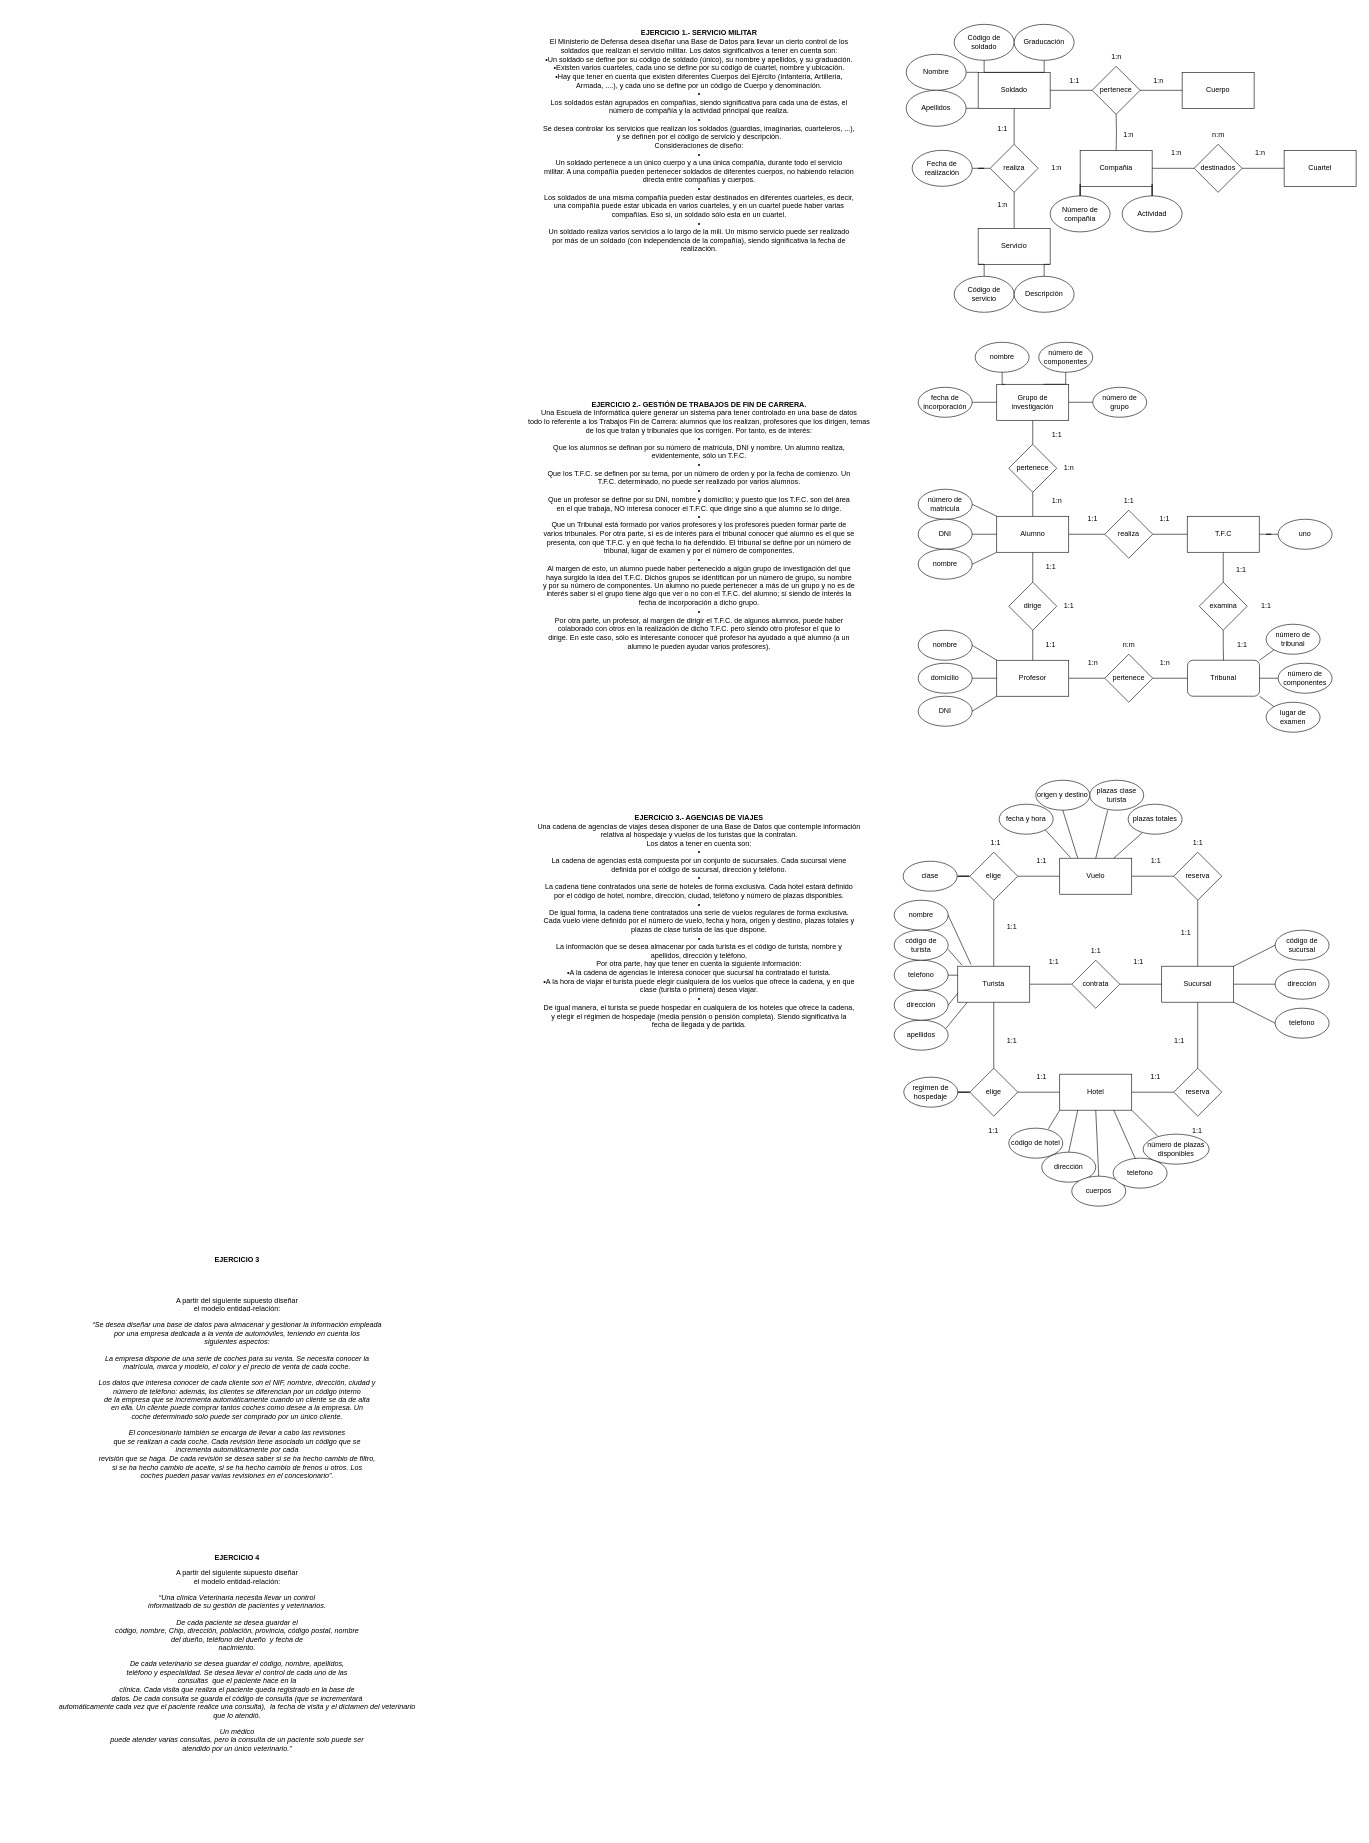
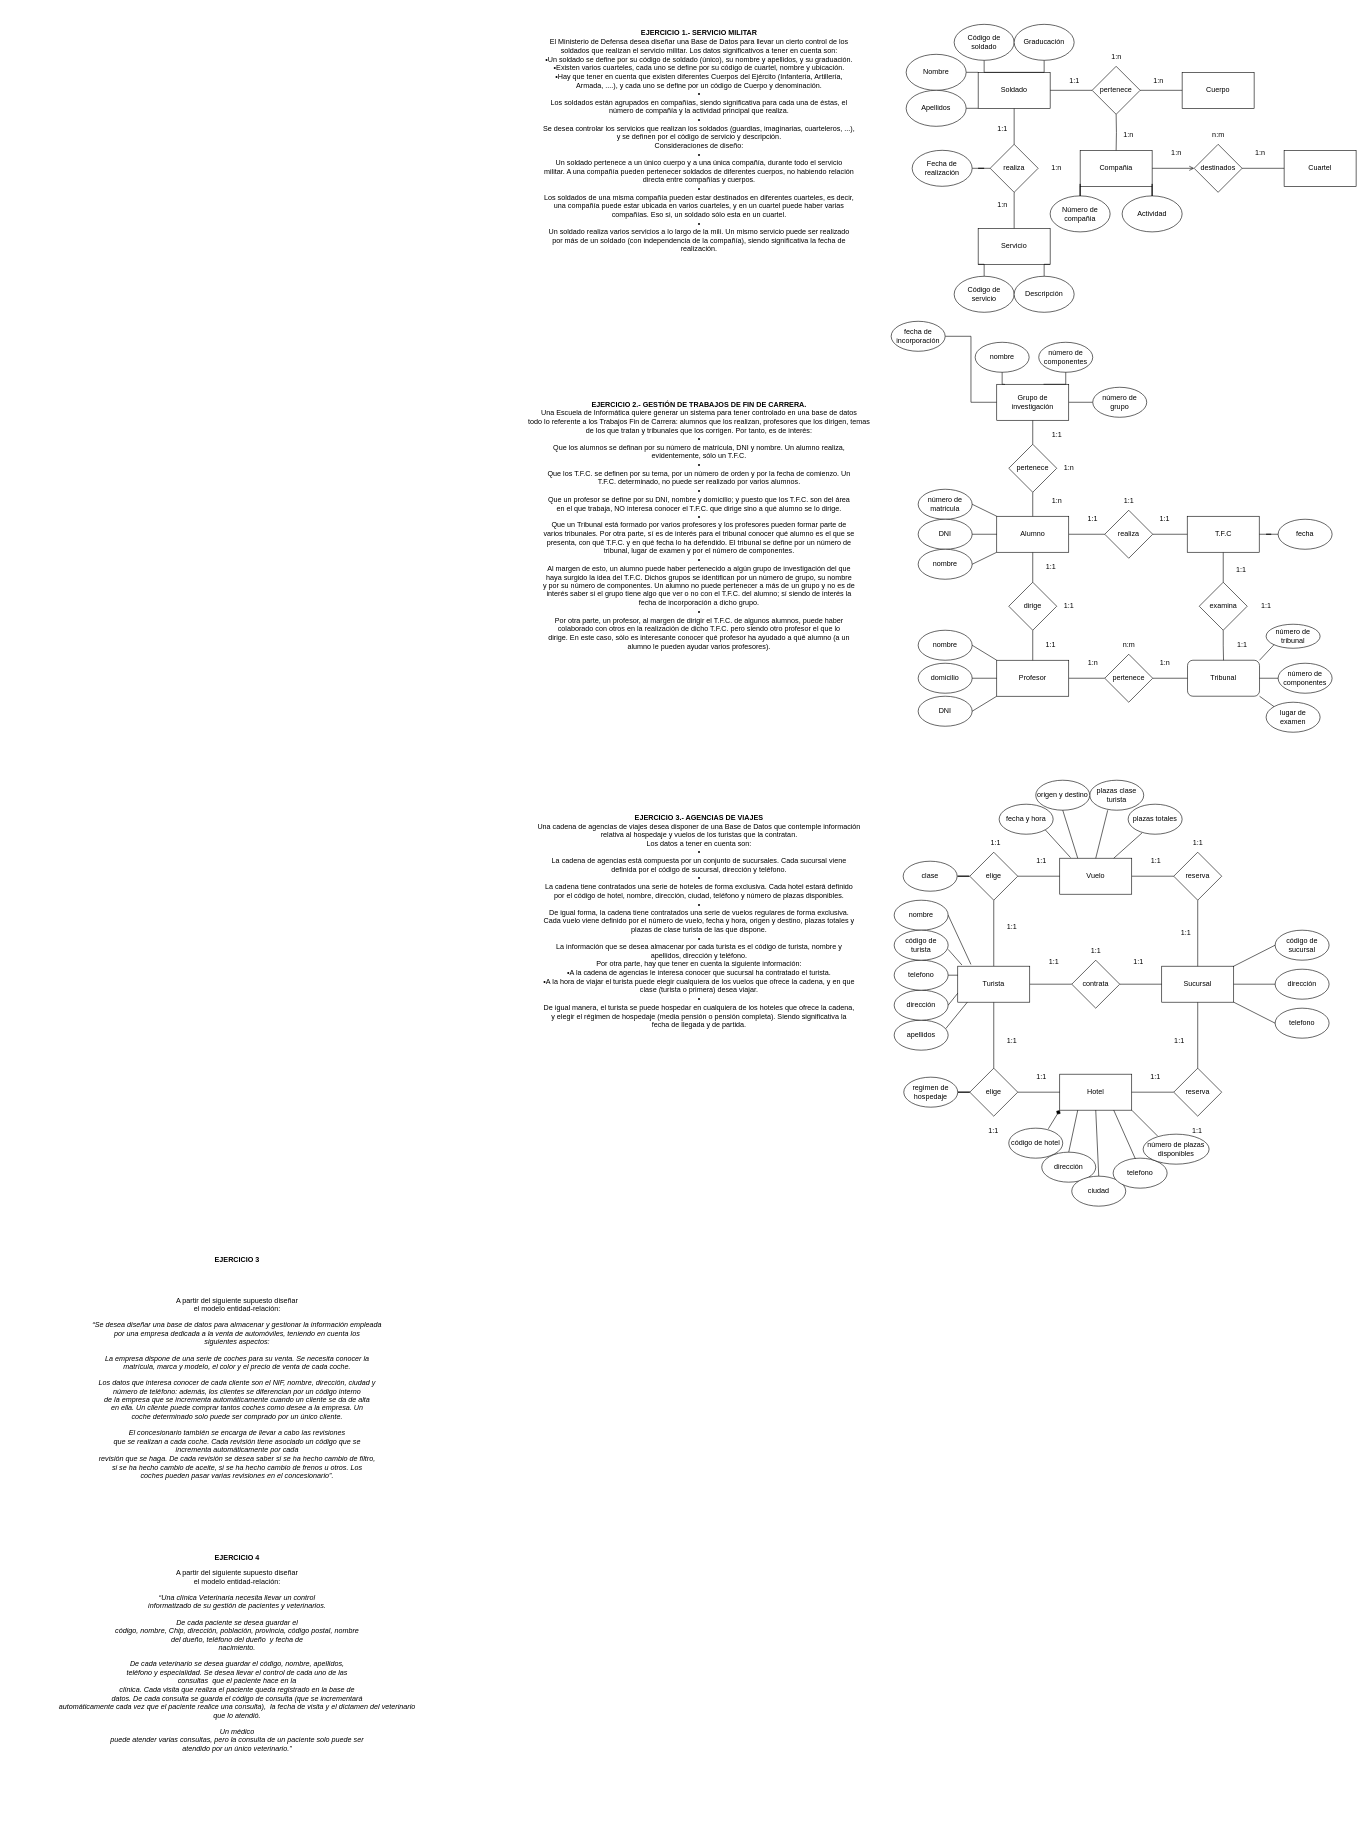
(1190, 168) -> (1190, 168)
(945, 402) -> (918, 336)
(1305, 534) -> (1305, 534)
(1293, 639) -> (1293, 636)
(1058, 1113) -> (1057, 1115)
(1099, 1191) -> (1099, 1191)
